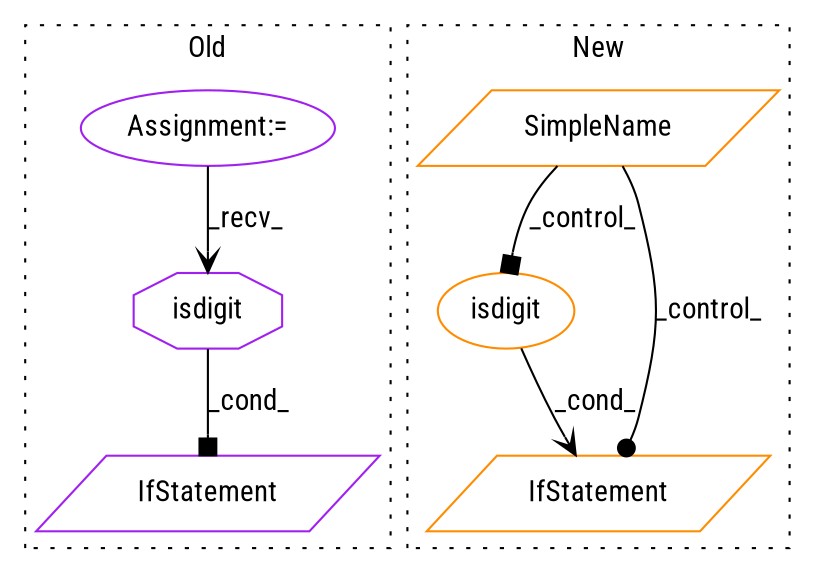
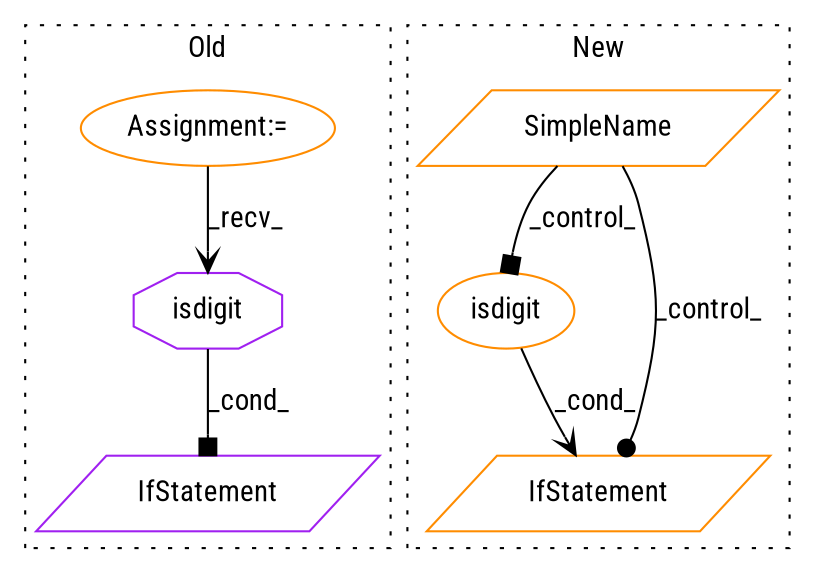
(208, 128) -> (208, 128)
